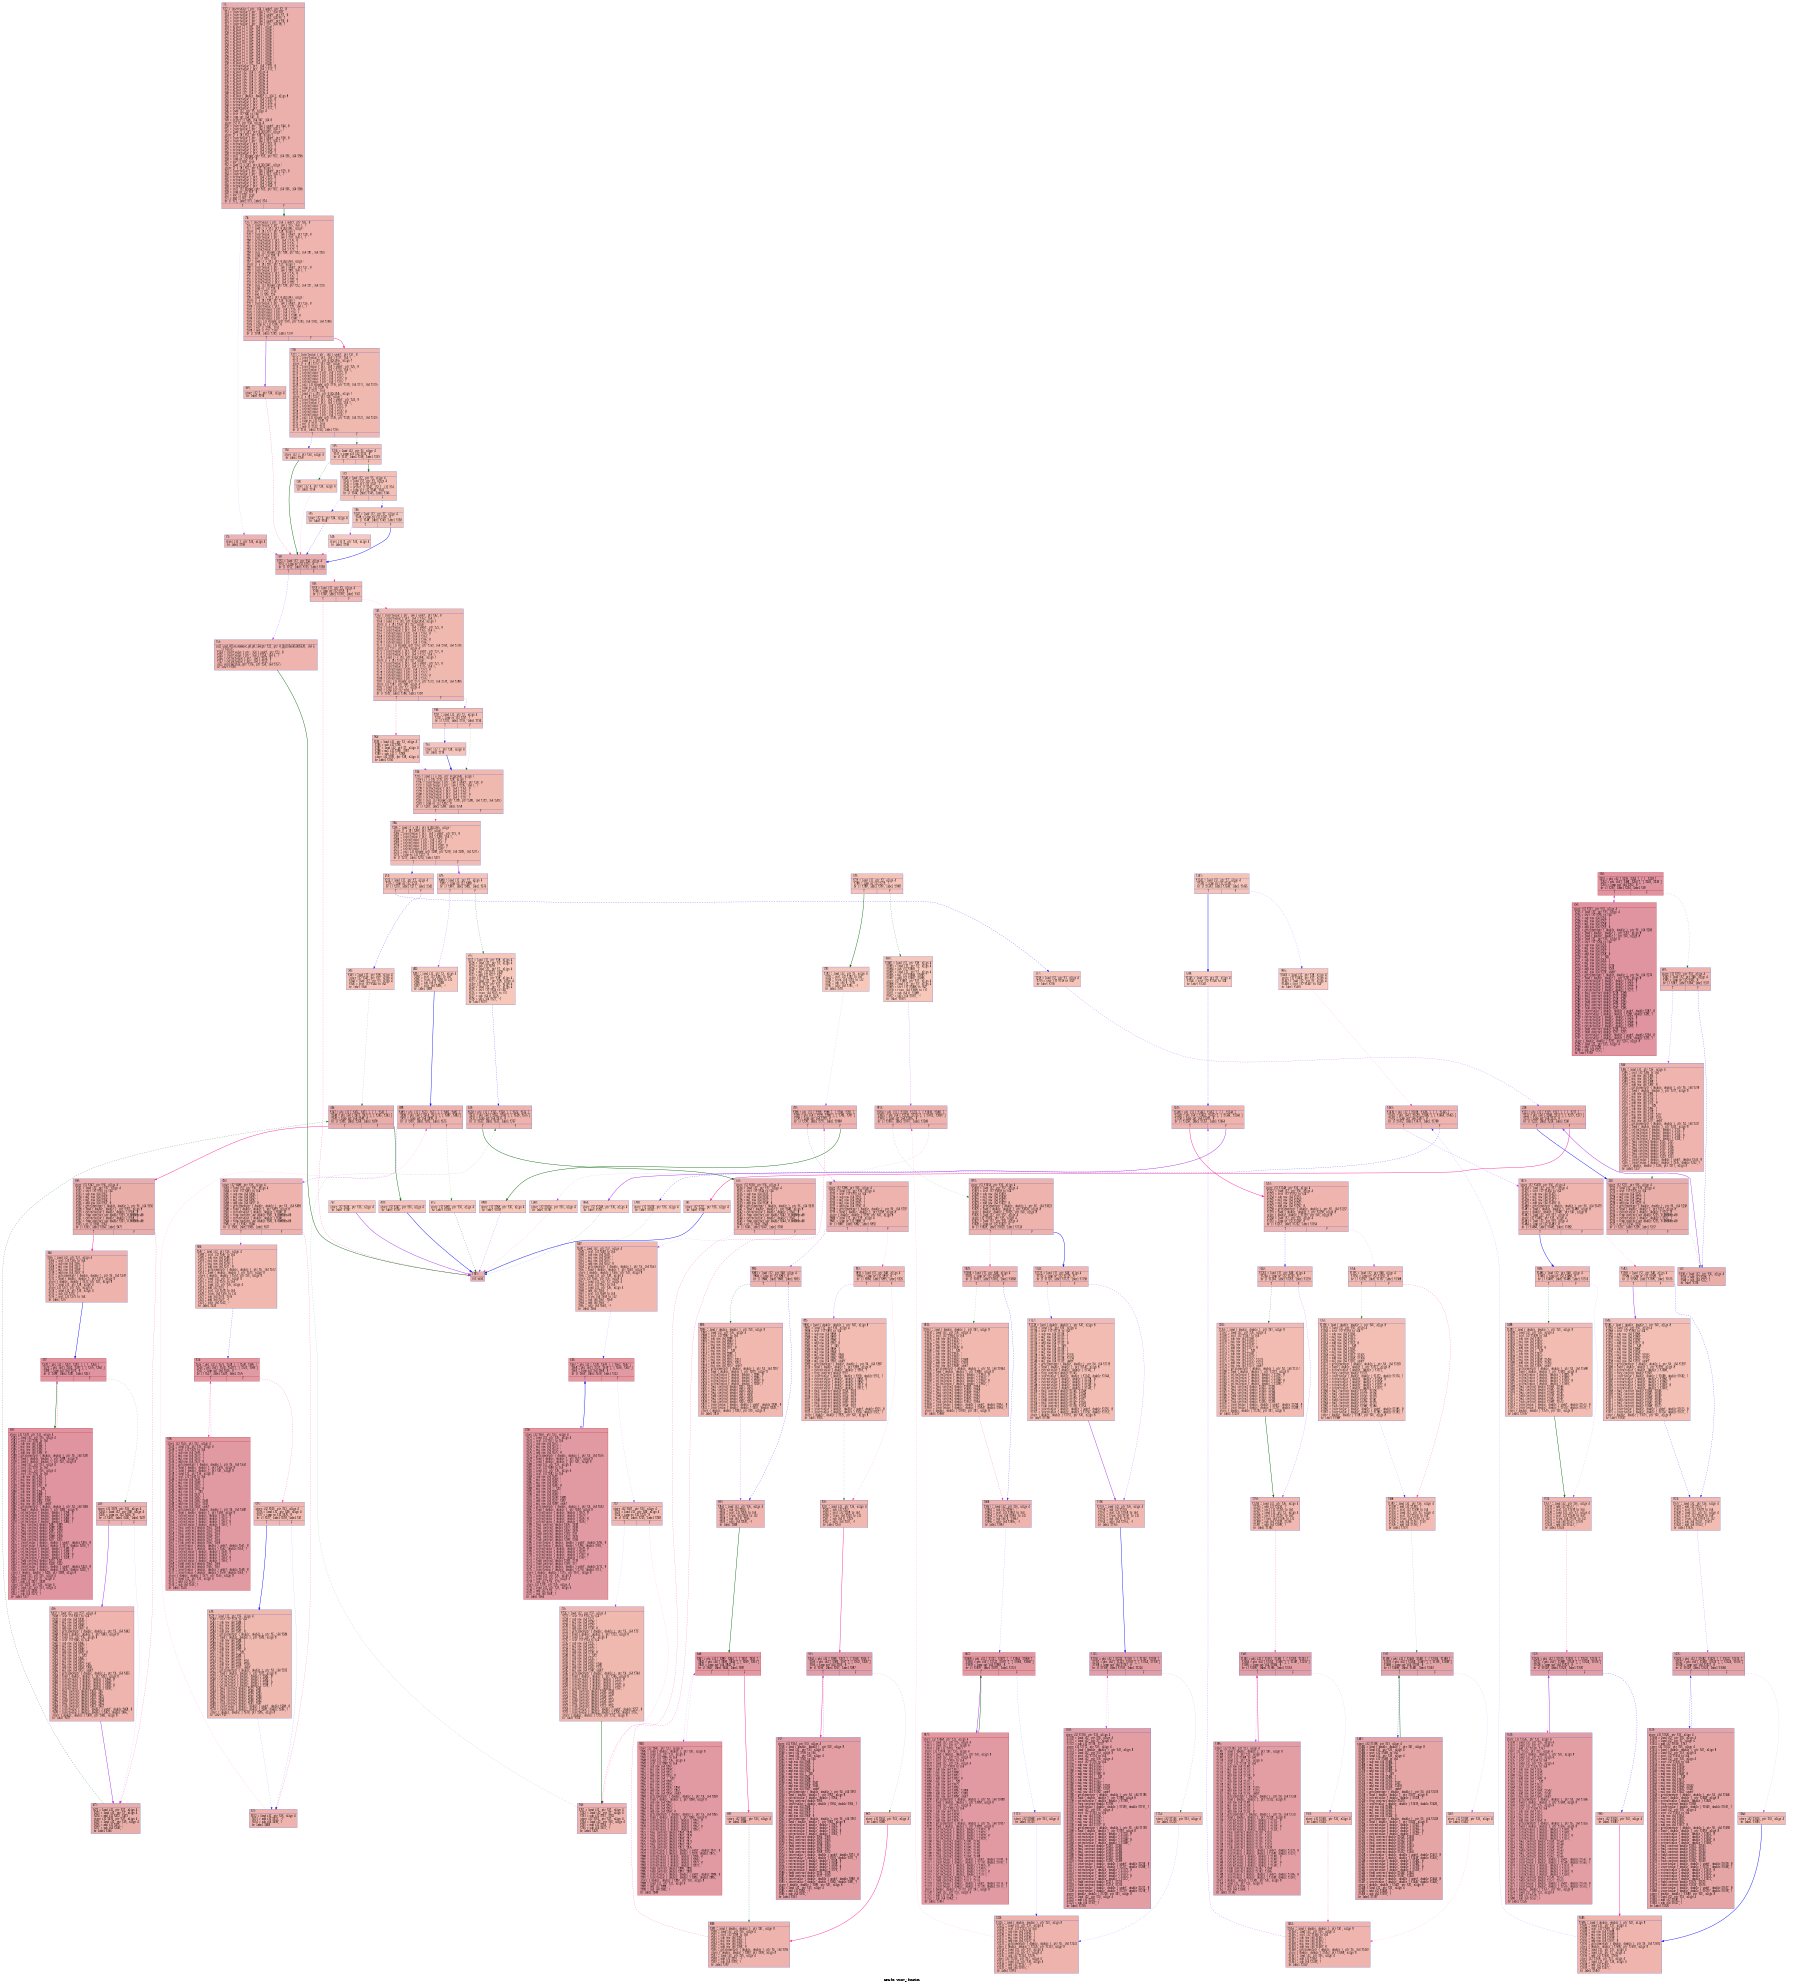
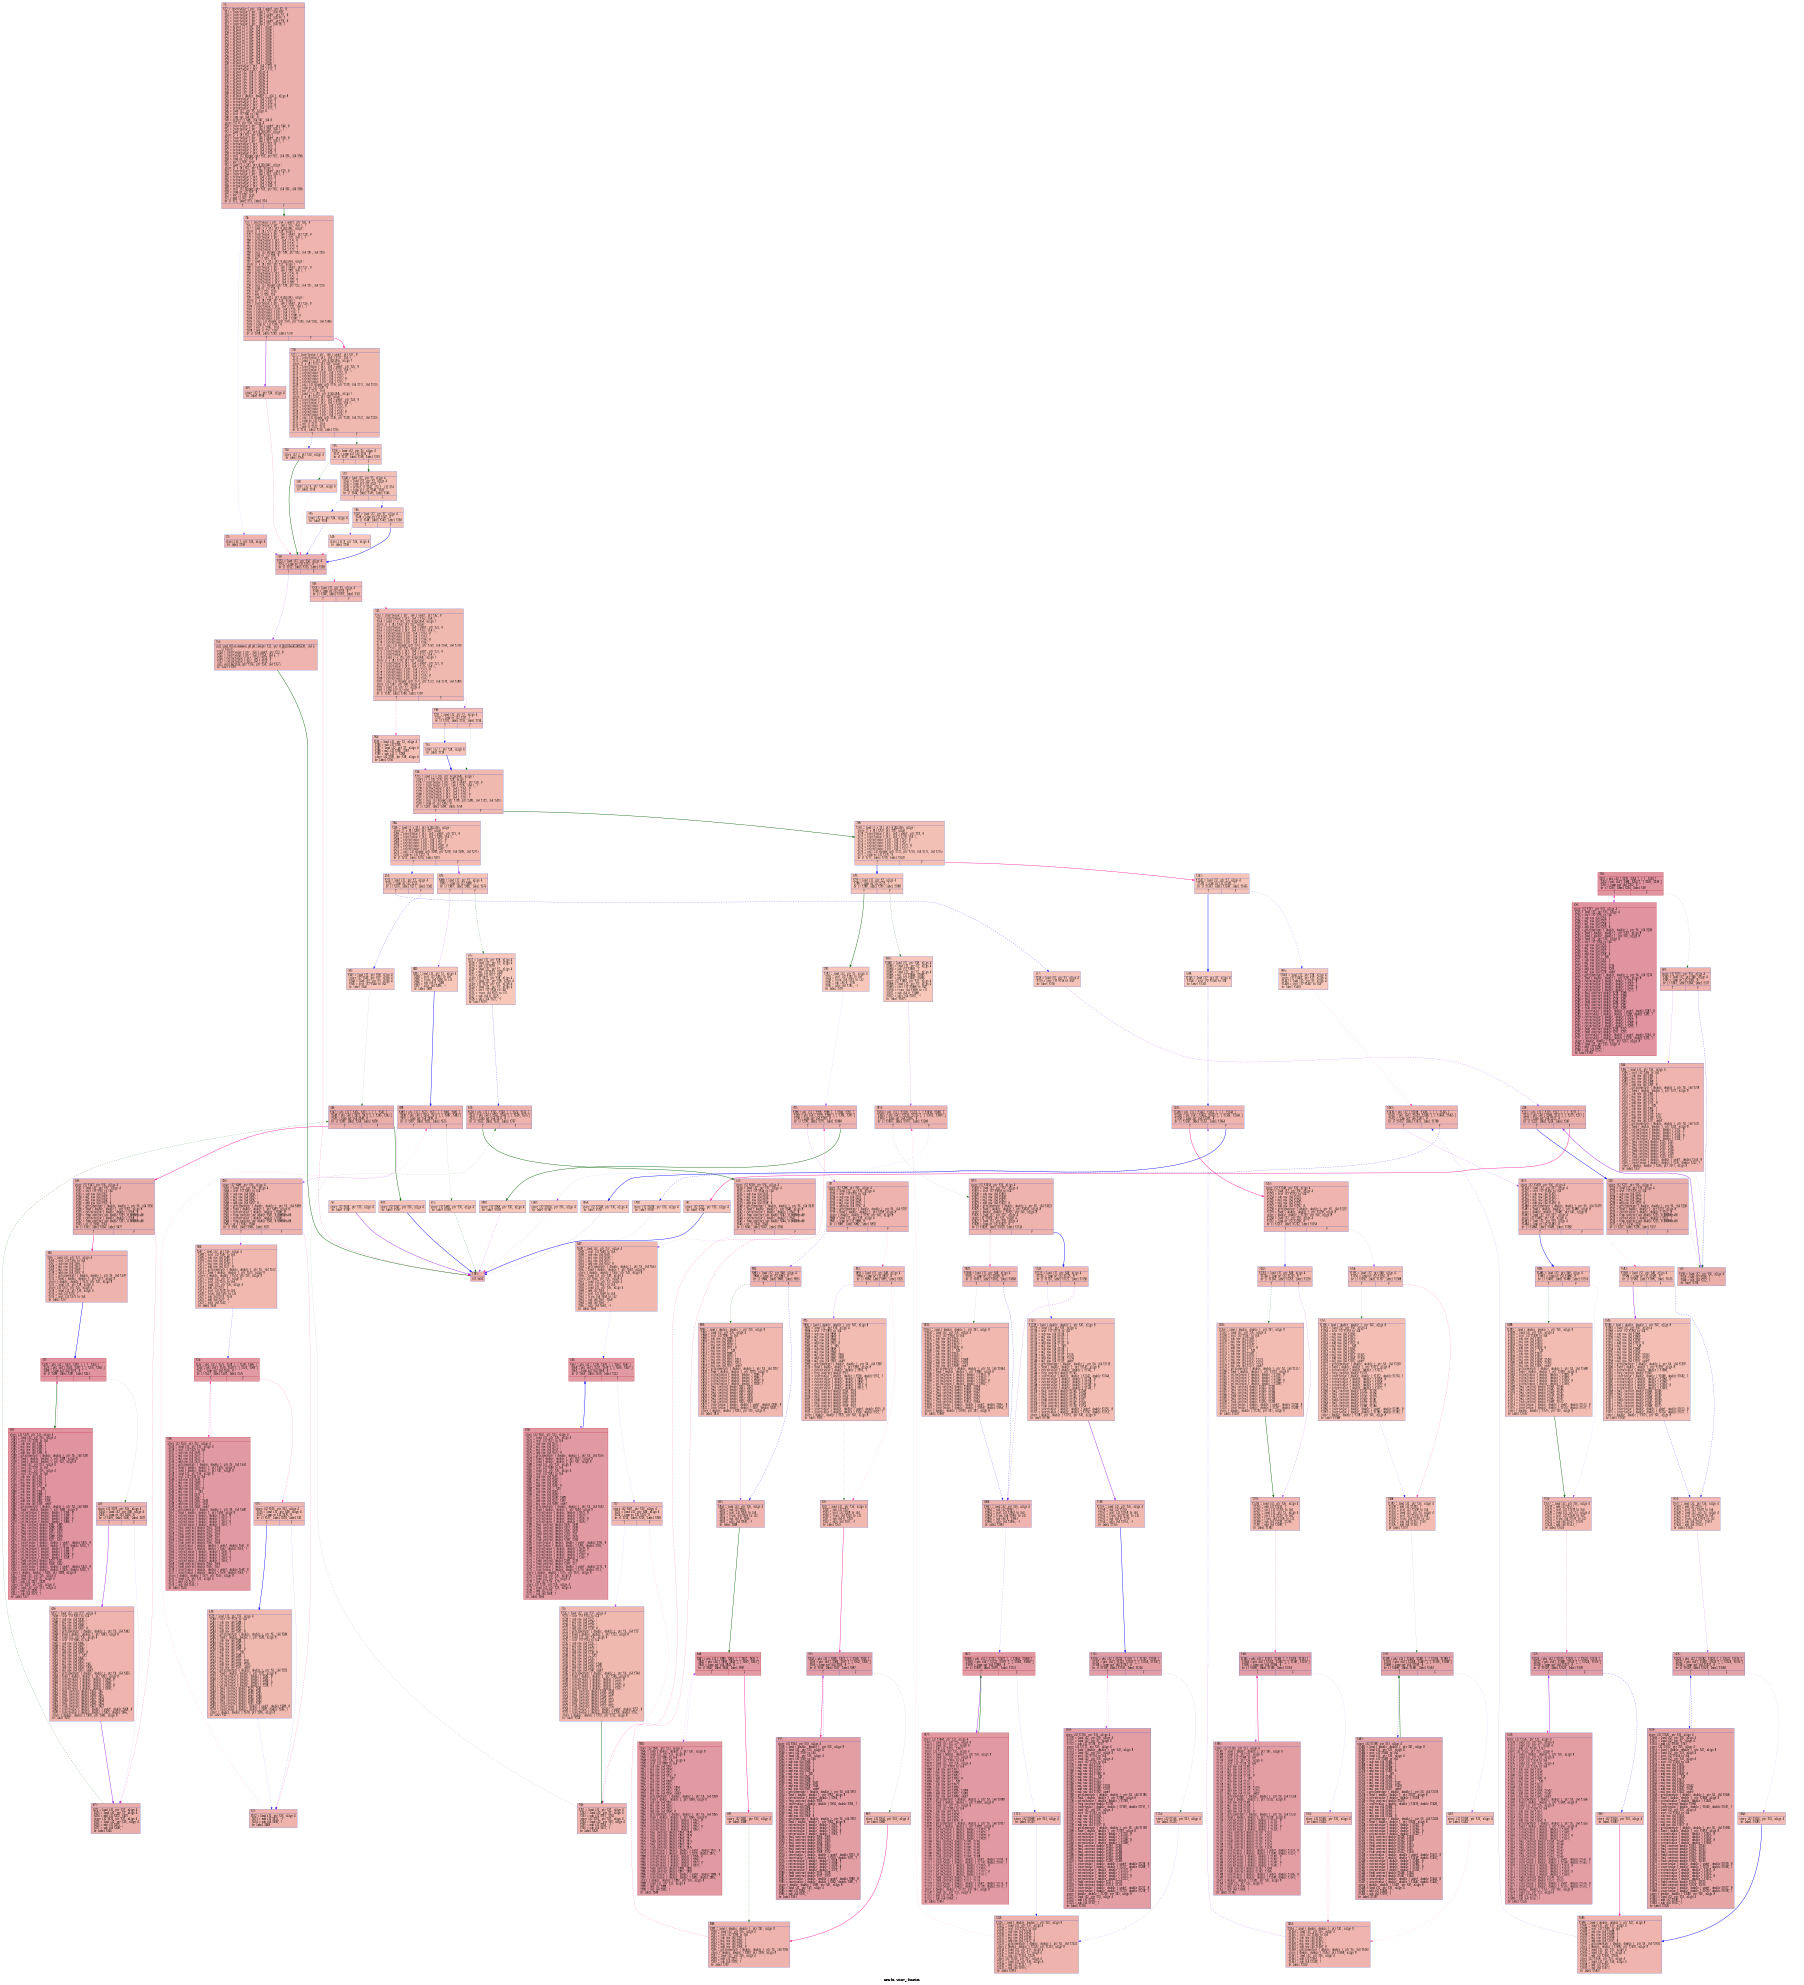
none -> (900, 843)
(921, 1172) -> (921, 1172)
(1653, 1175) -> (1703, 1213)
(572, 1242) -> (572, 1242)
(1144, 1378) -> (1019, 1377)
(991, 1457) -> (991, 1457)
